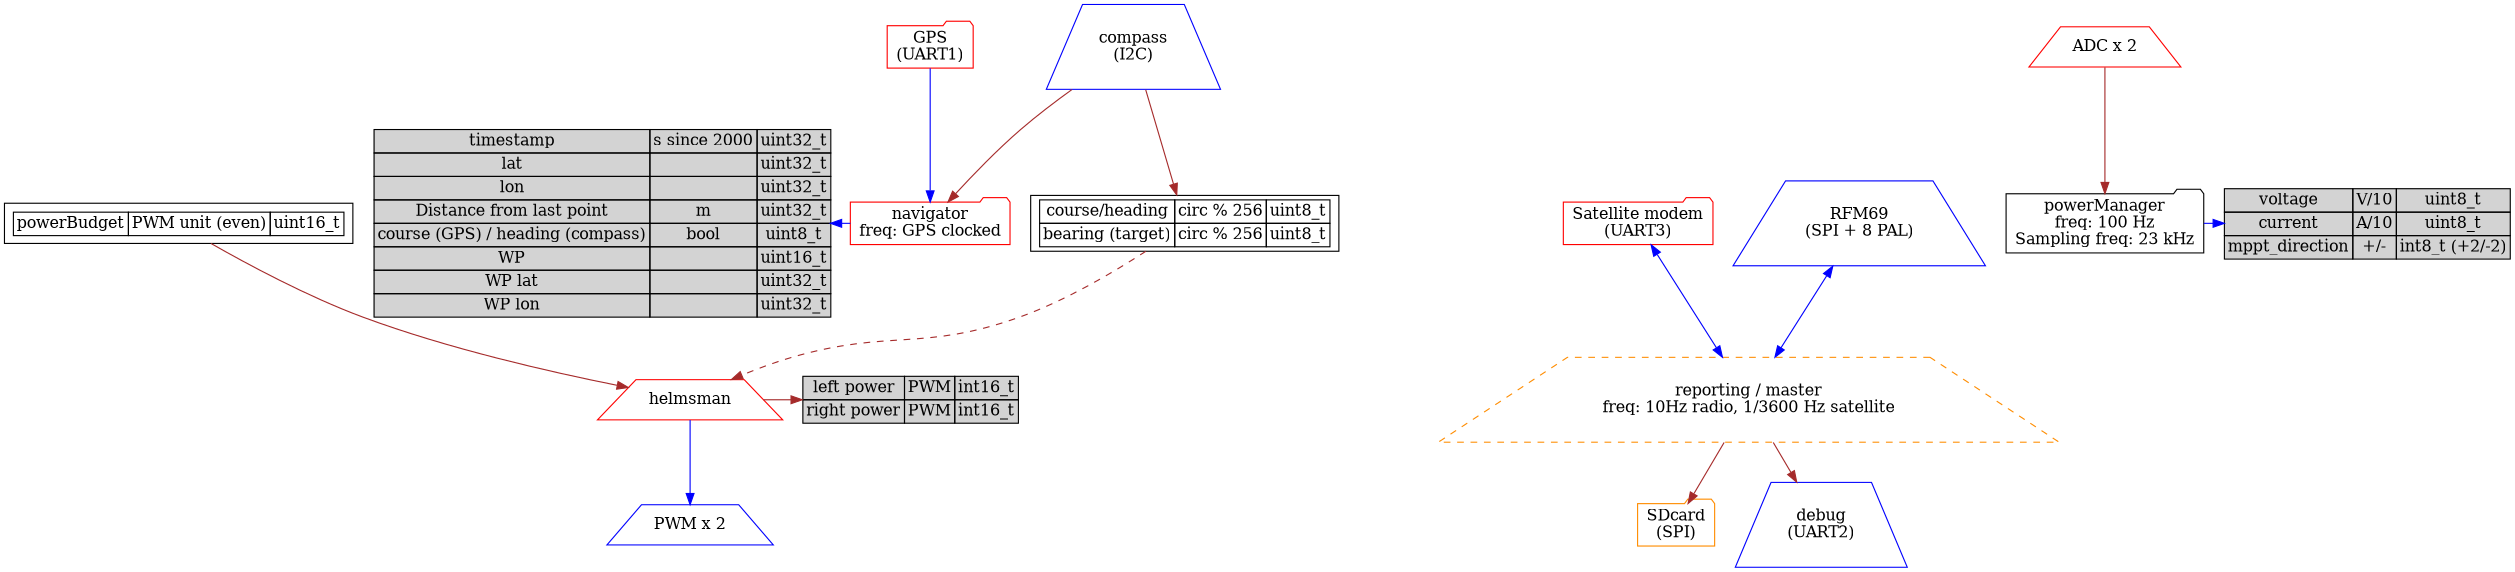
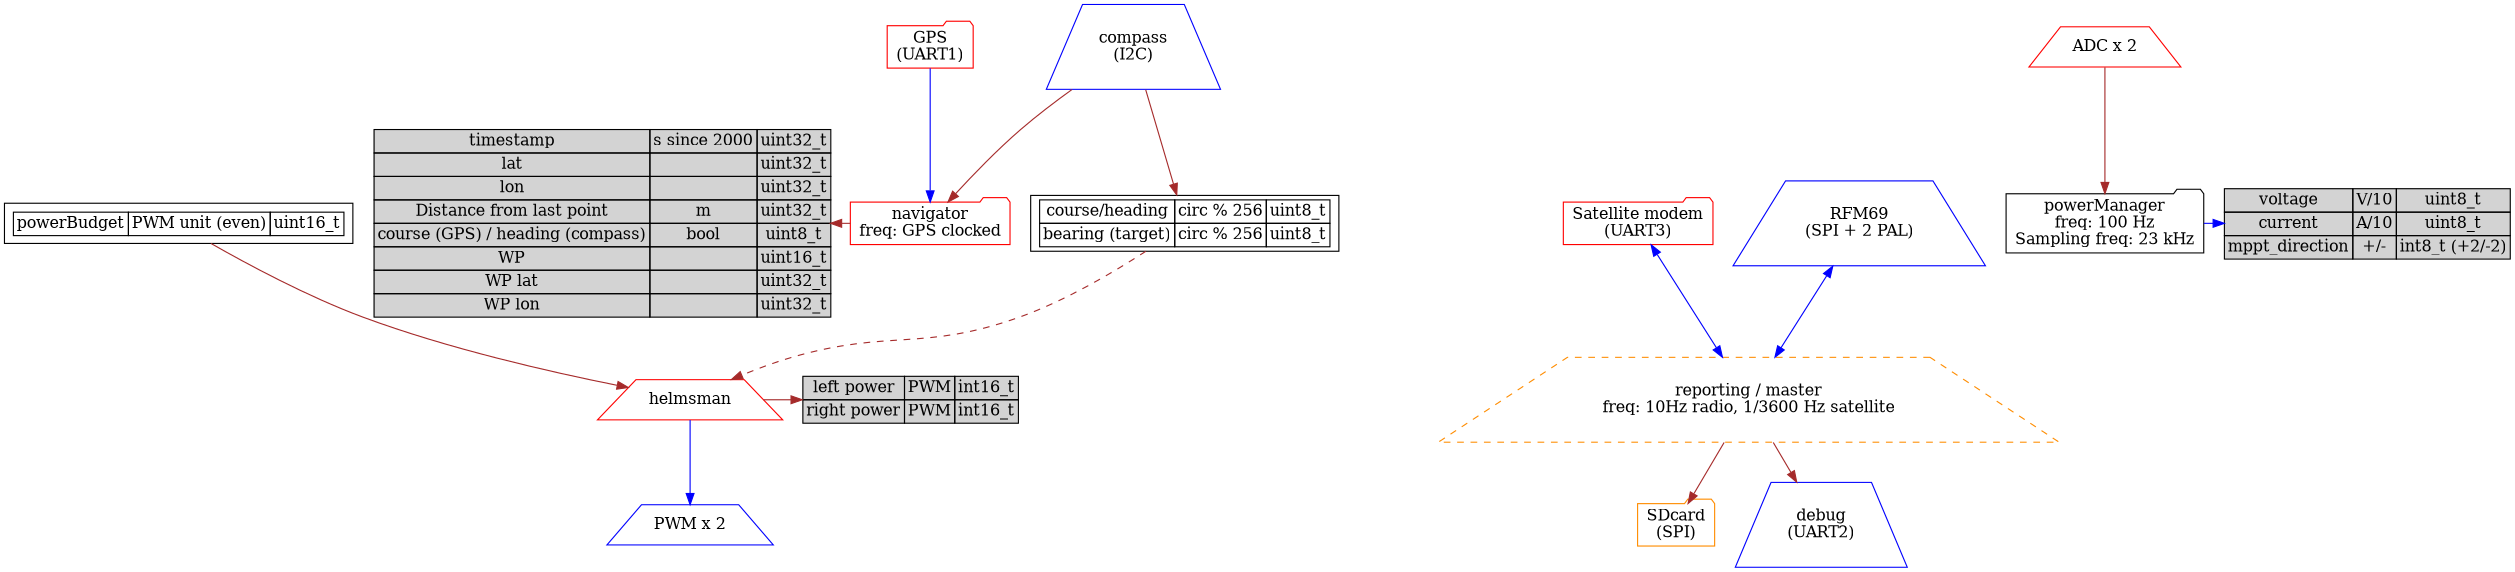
(846, 223) -> (846, 223)
(1859, 223) -> (1859, 223)
